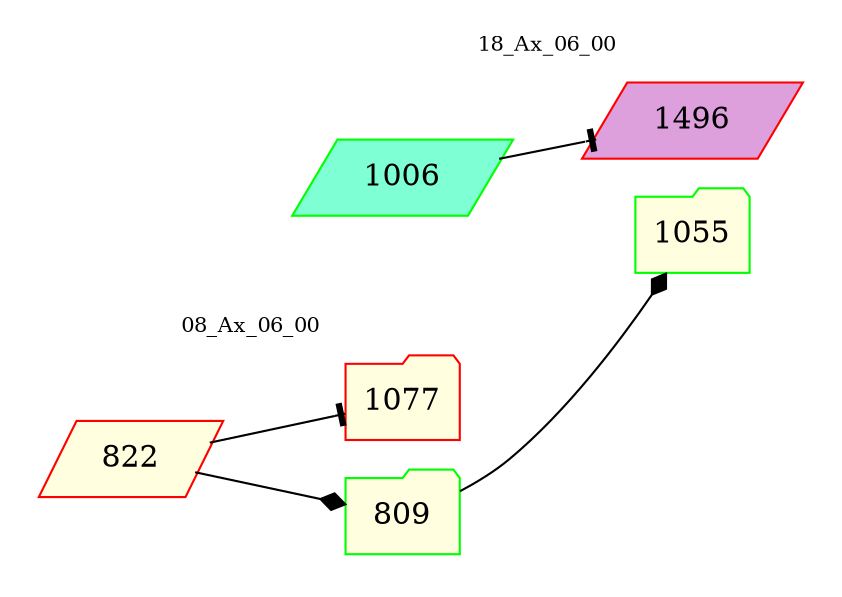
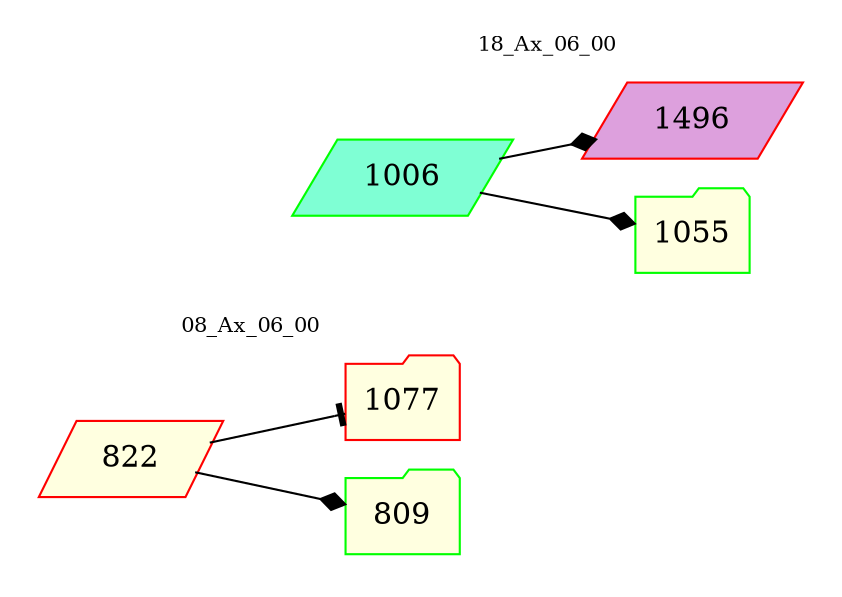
(542, 150) -> (542, 150)
(566, 404) -> (545, 206)
